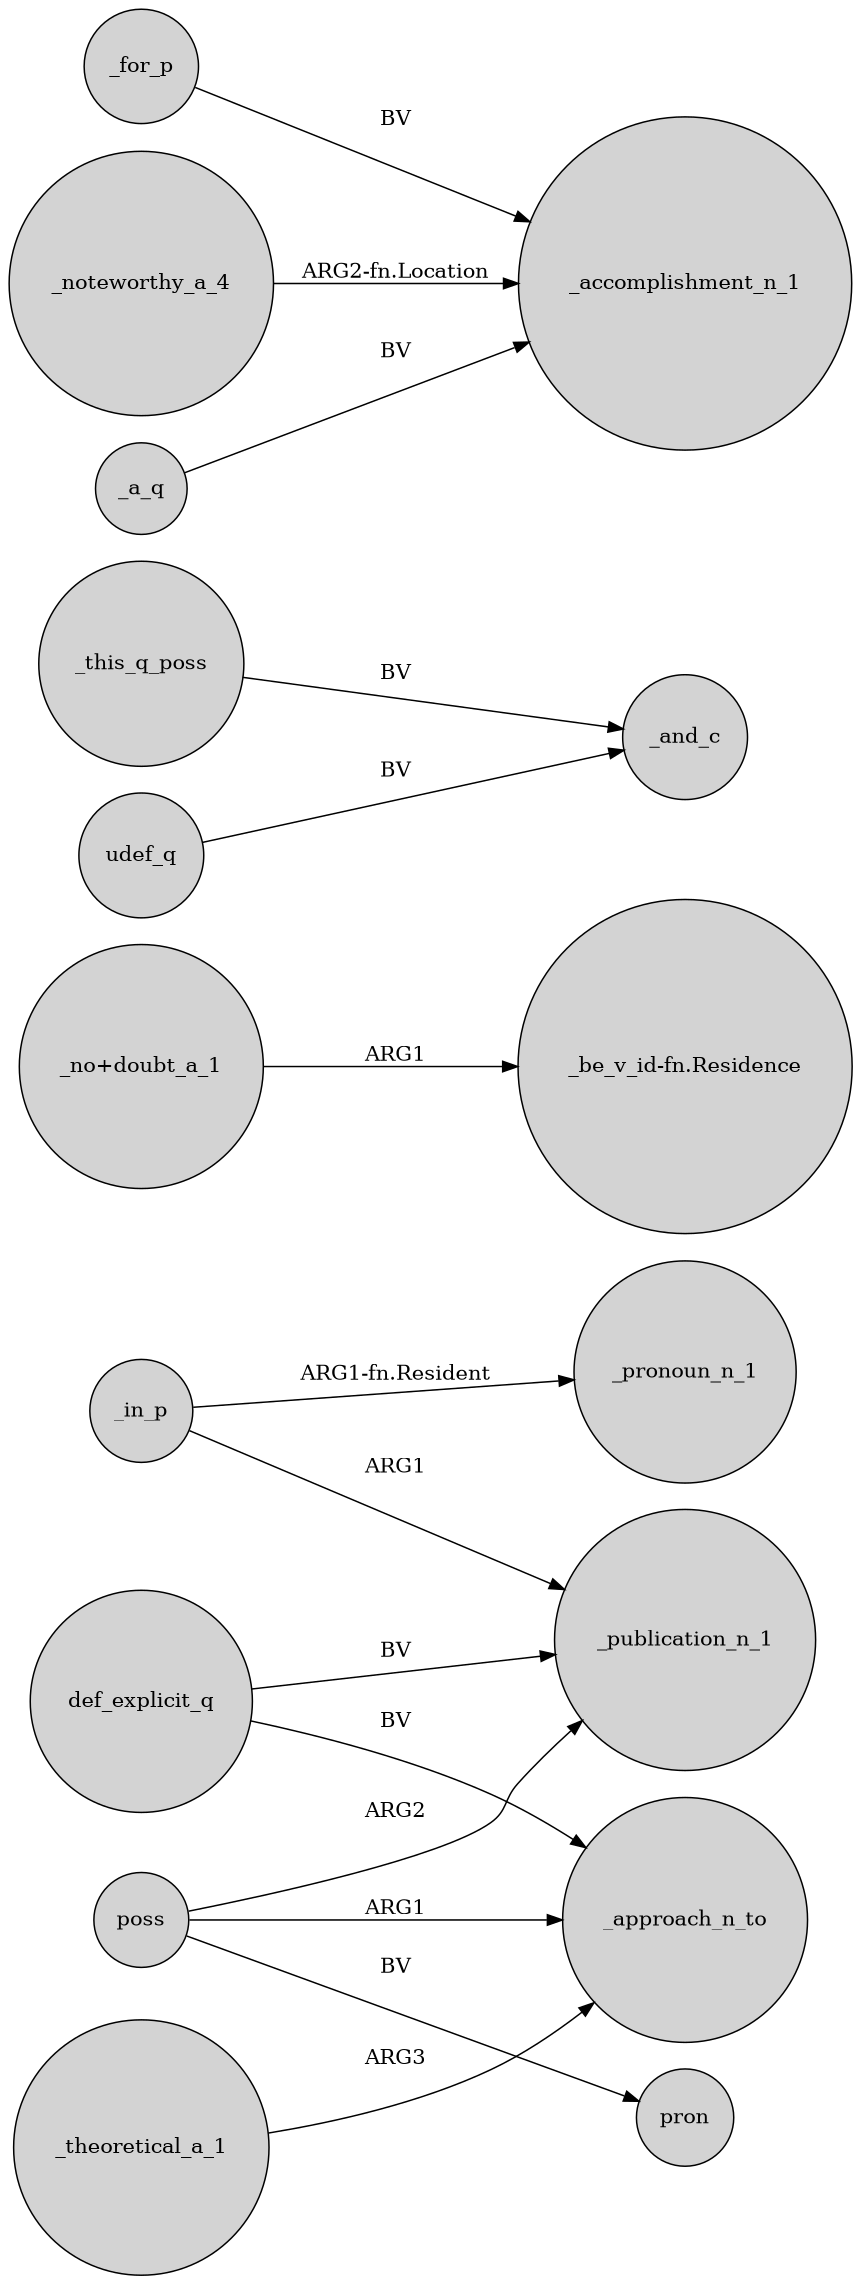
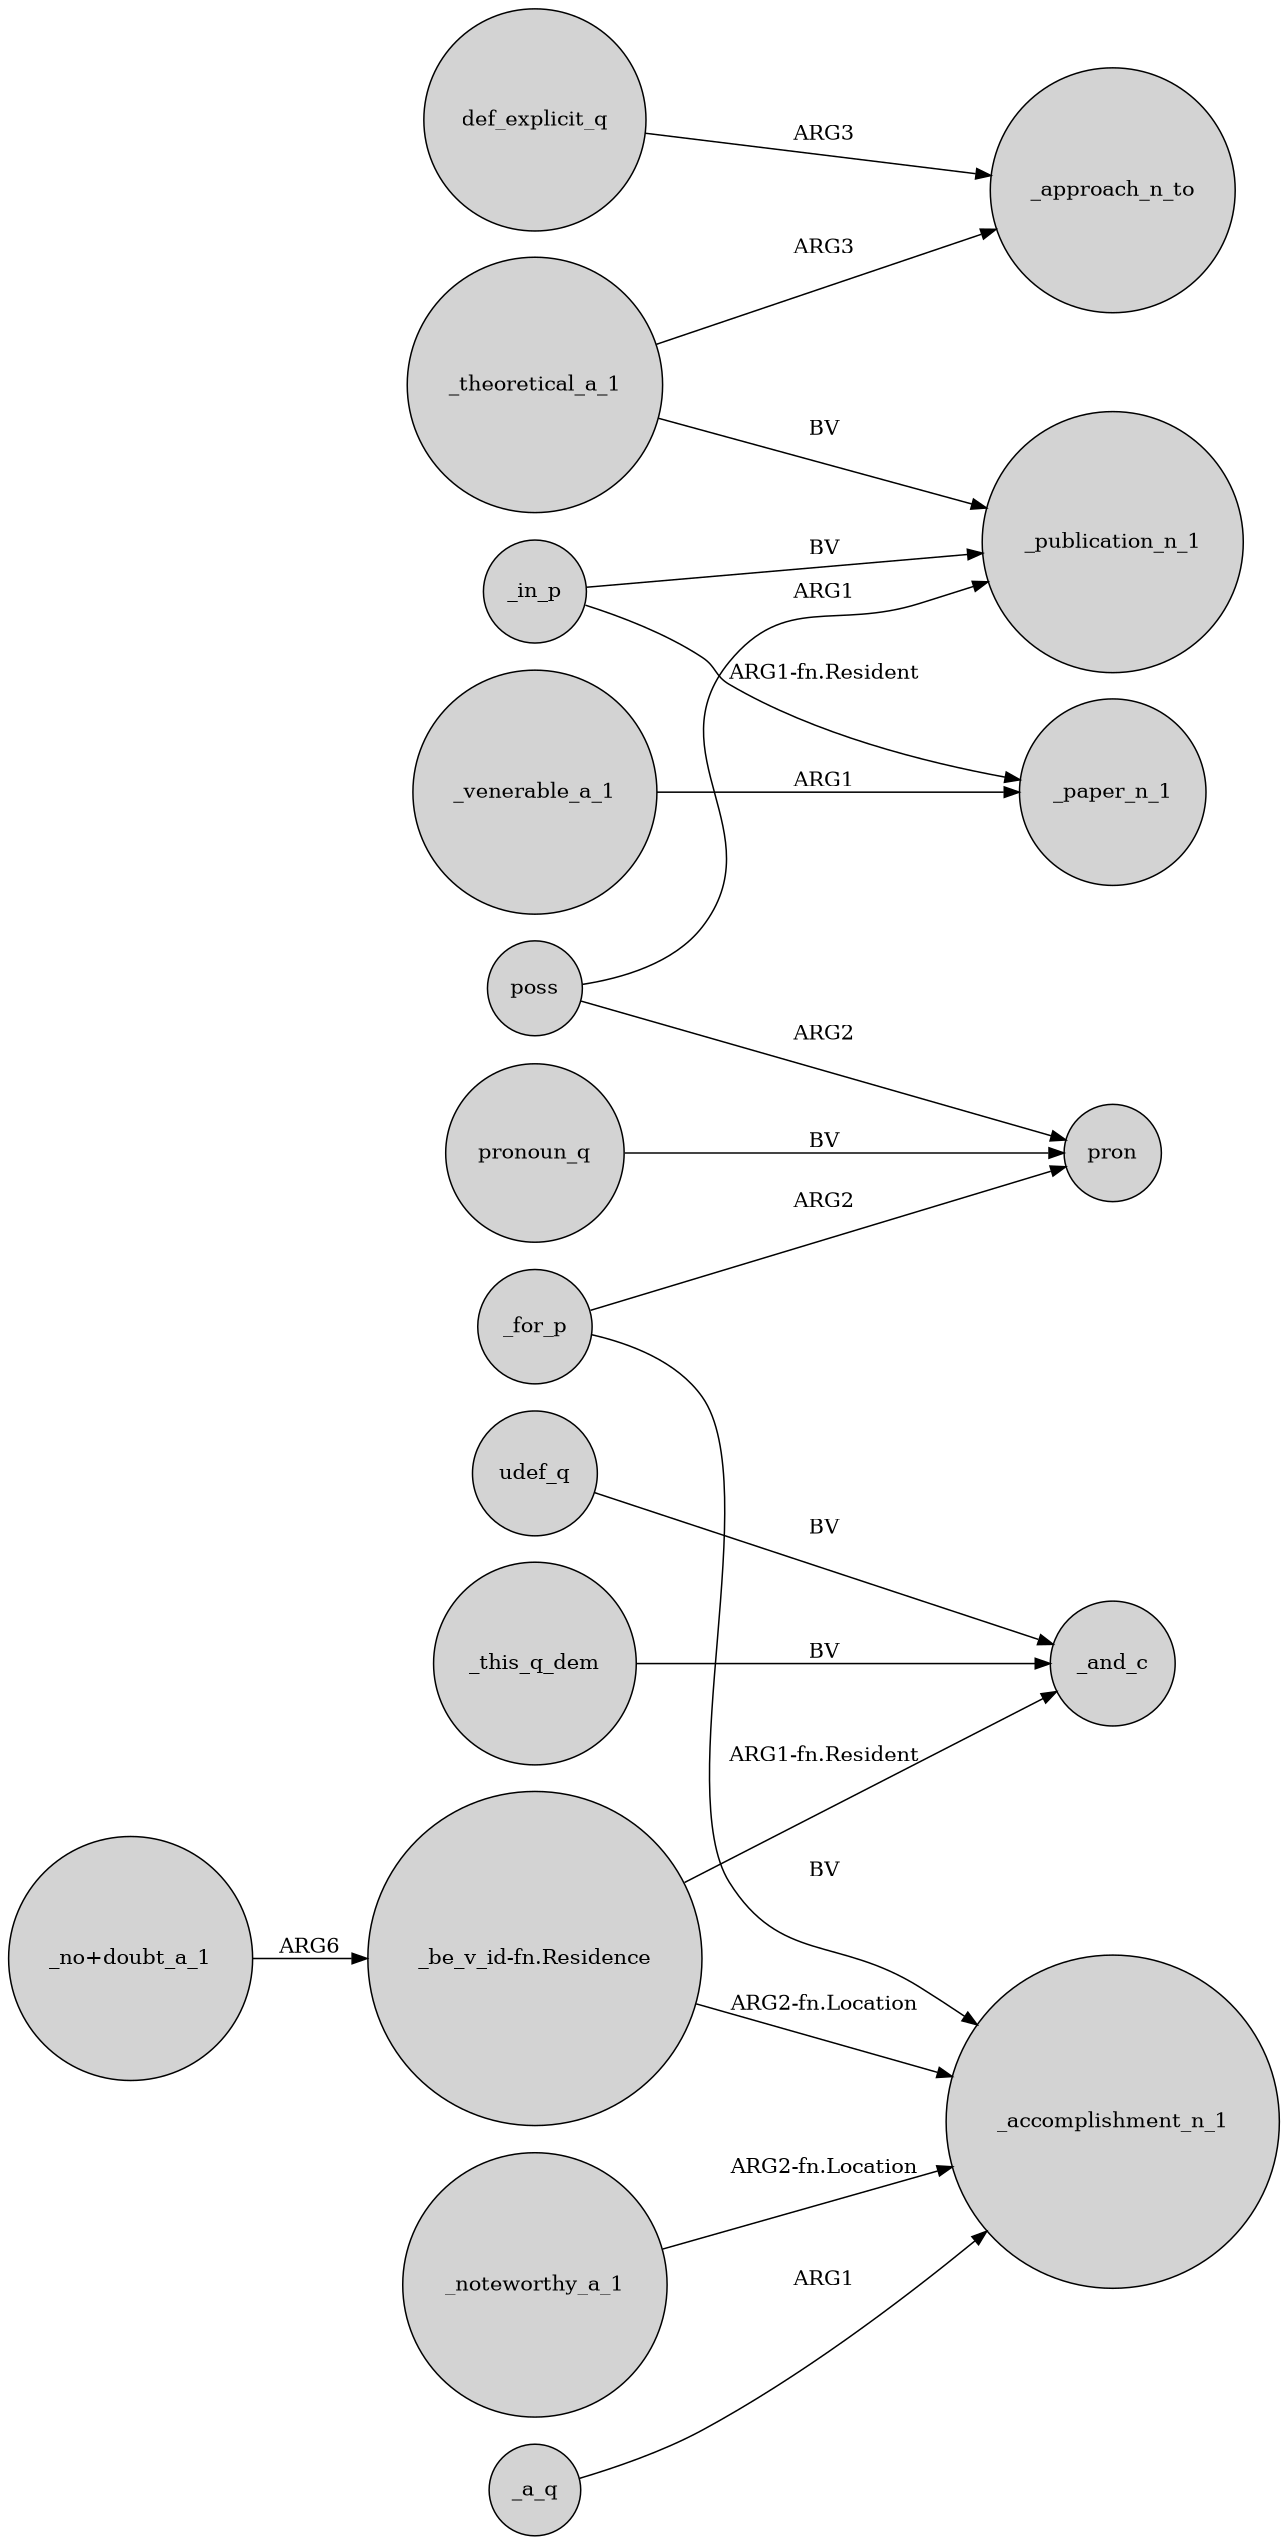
(141, 284) -> (535, 2285)
(396, 352) -> (824, 2280)
(141, 664) -> (535, 1663)
none -> (535, 792)
(396, 1055) -> (310, 1947)
none -> (535, 1153)
none -> (821, 1241)
(685, 1372) -> (1113, 792)
(396, 1467) -> (824, 549)
(396, 1673) -> (815, 461)
(396, 1722) -> (824, 134)
none -> (864, 1790)
(396, 1811) -> (824, 592)
(368, 1920) -> none
(396, 1967) -> (824, 1034)
none -> (817, 2038)
